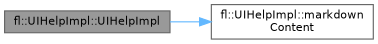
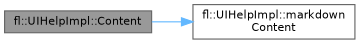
(87, 22) -> (78, 22)
